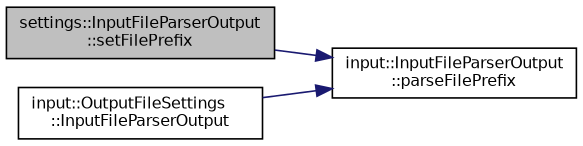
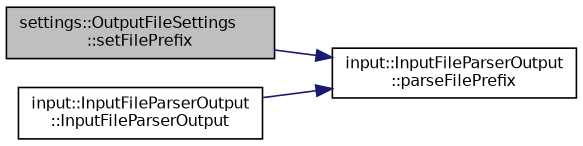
(140, 33) -> (140, 33)
(140, 113) -> (140, 113)
